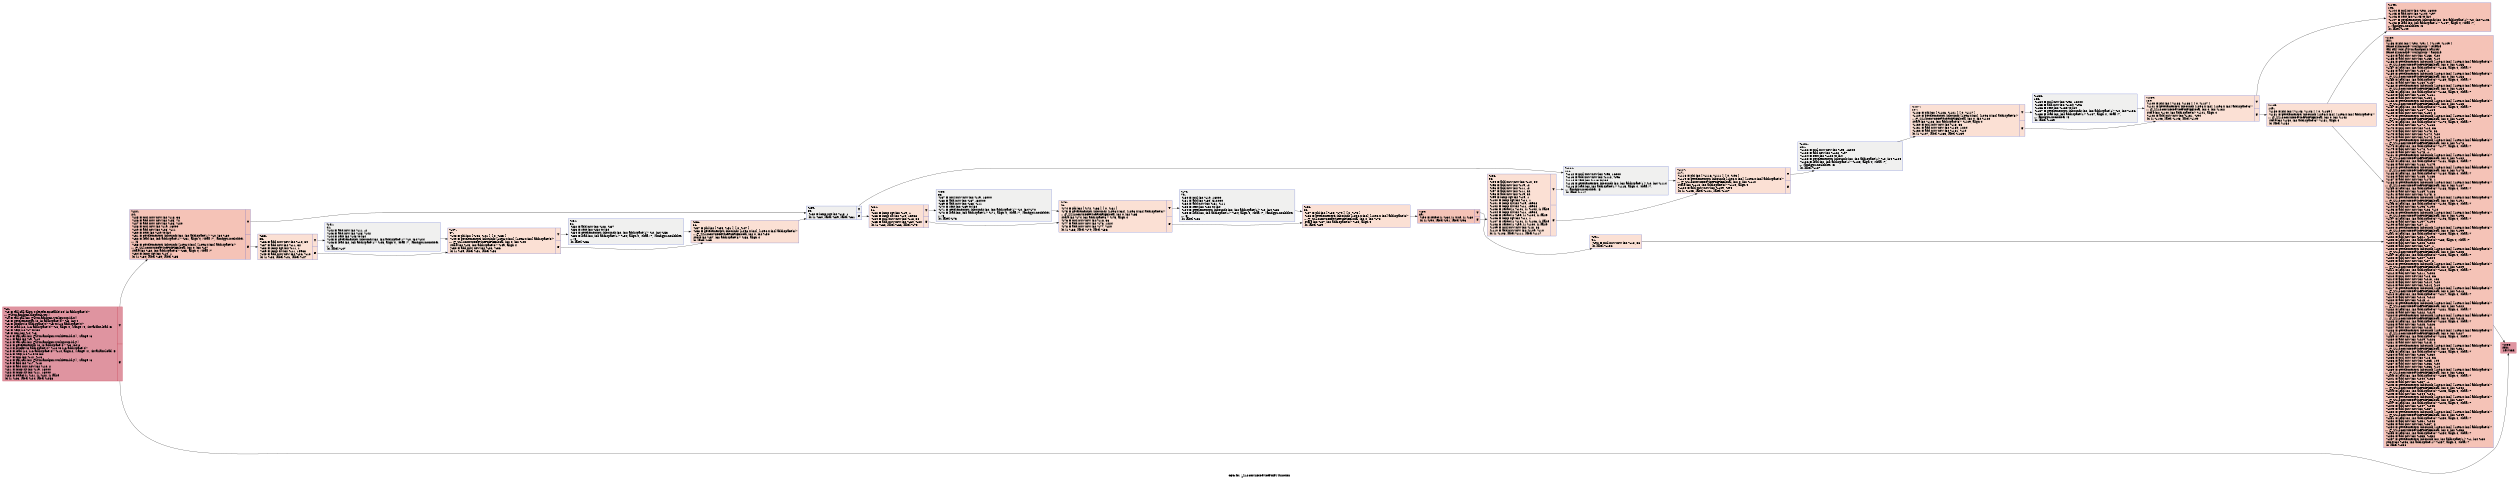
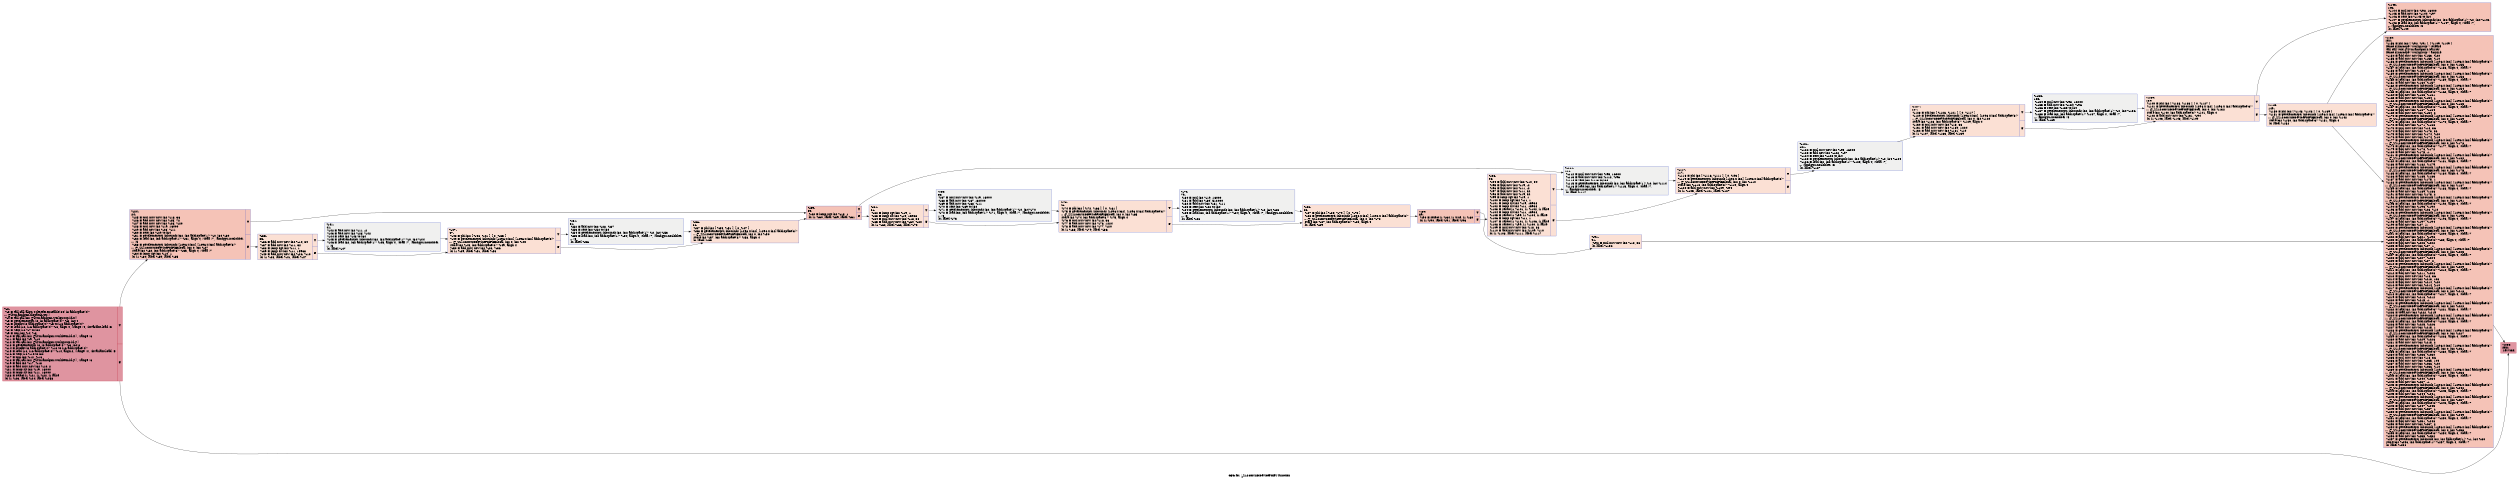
(834, 213) -> (834, 213)
(2410, 313) -> (2411, 313)
